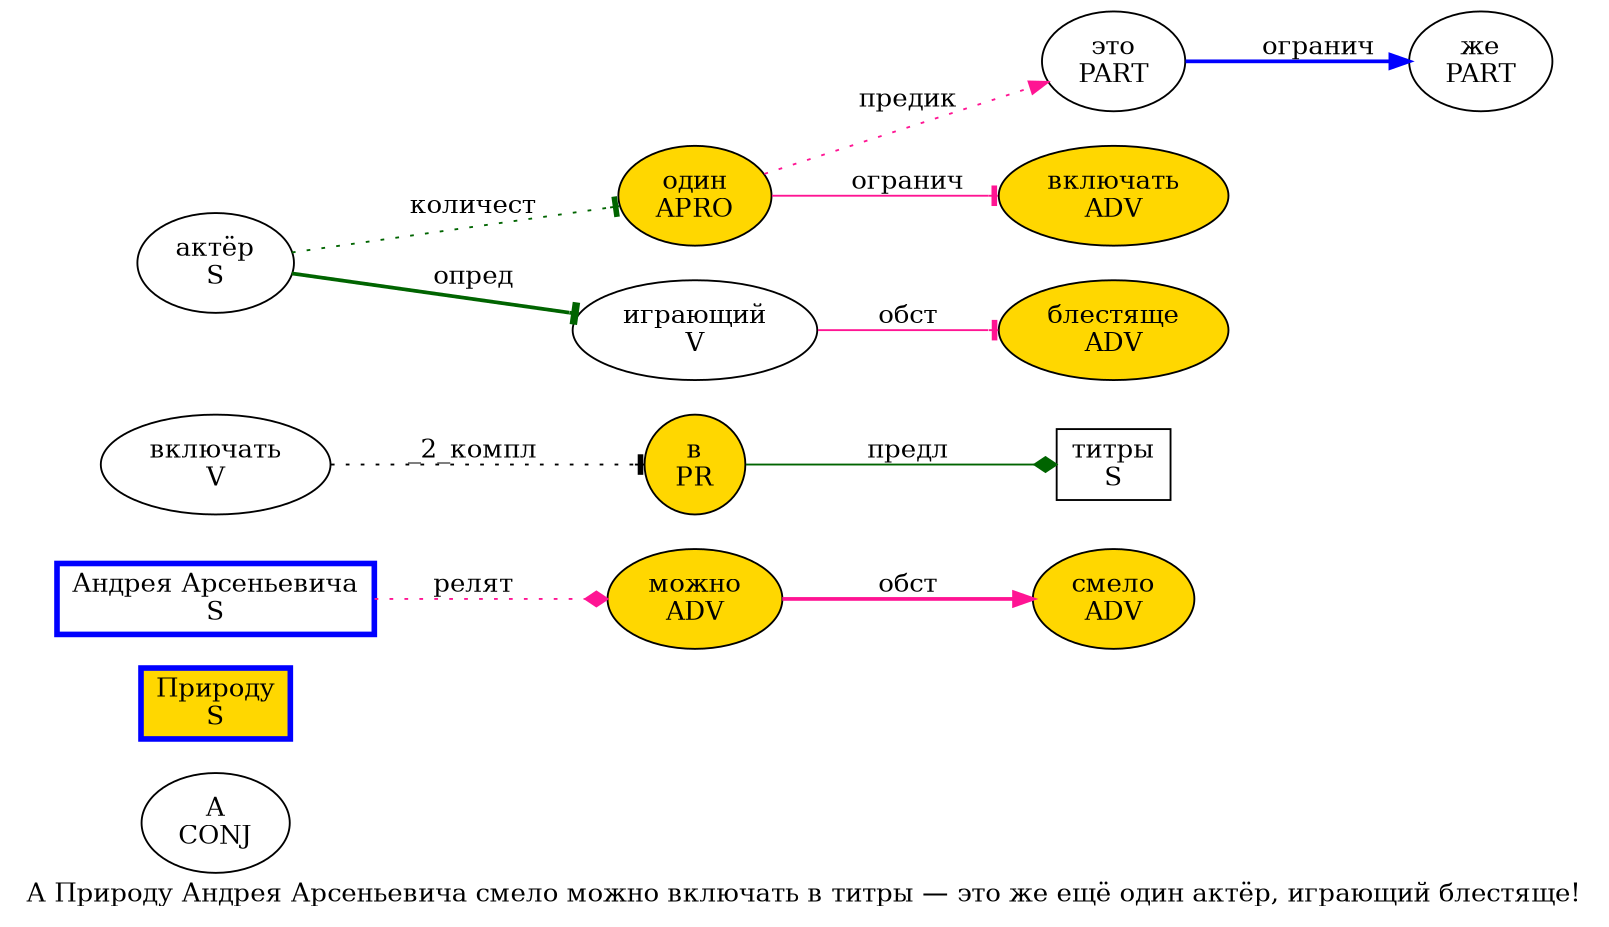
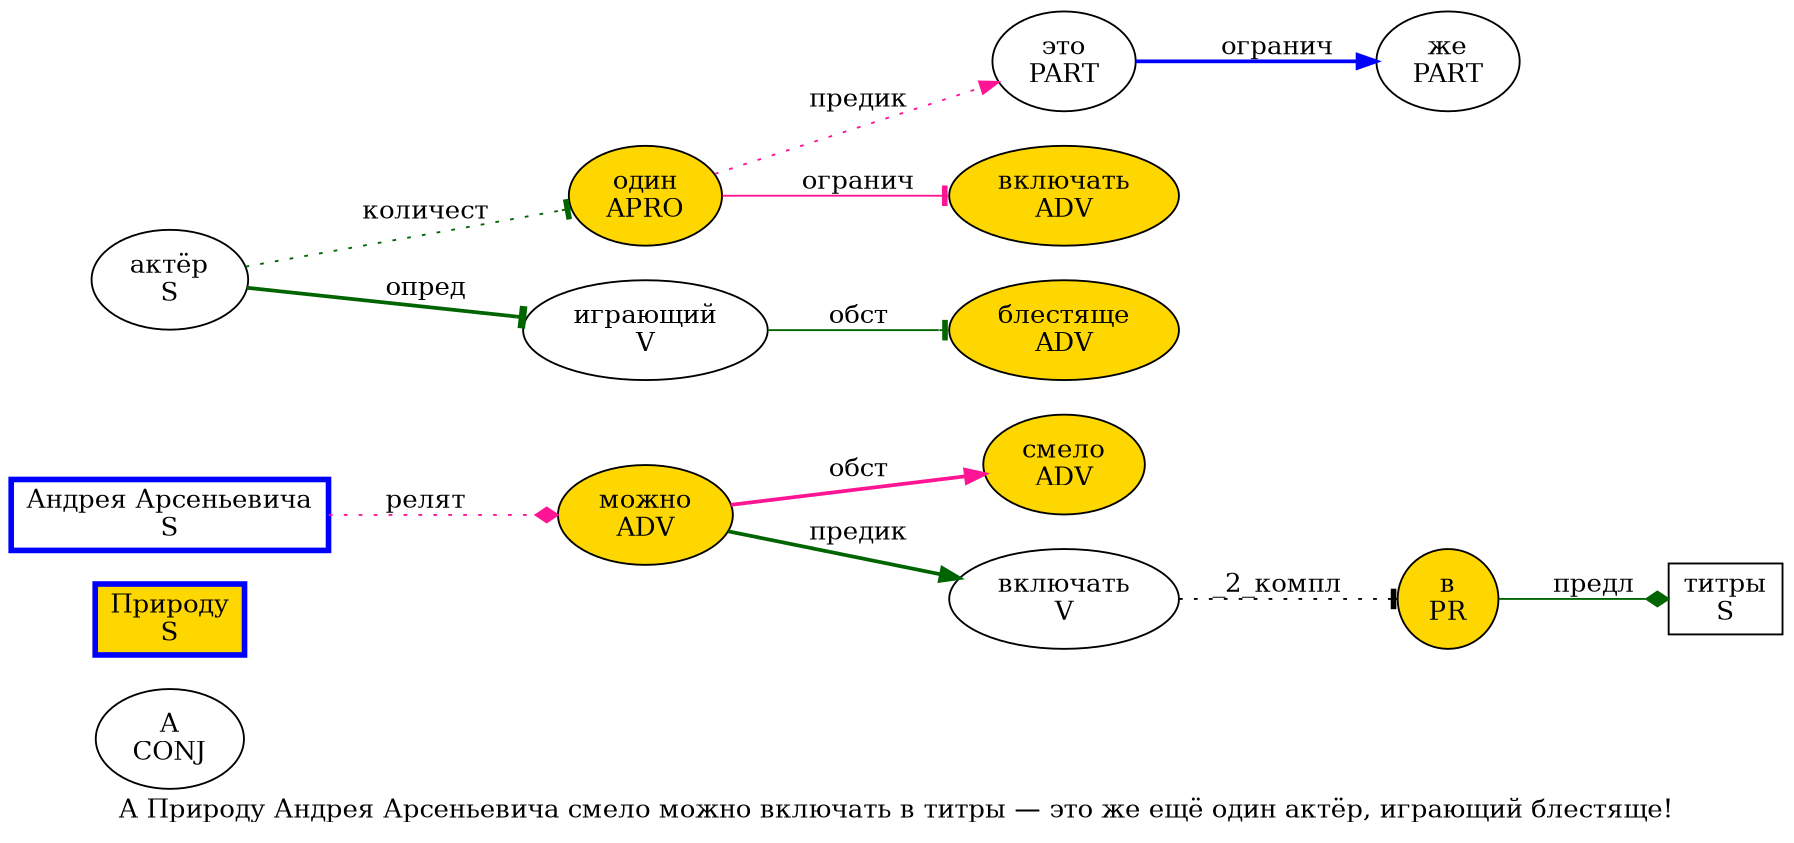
(903, 330) -> (854, 330)
none -> (834, 553)
